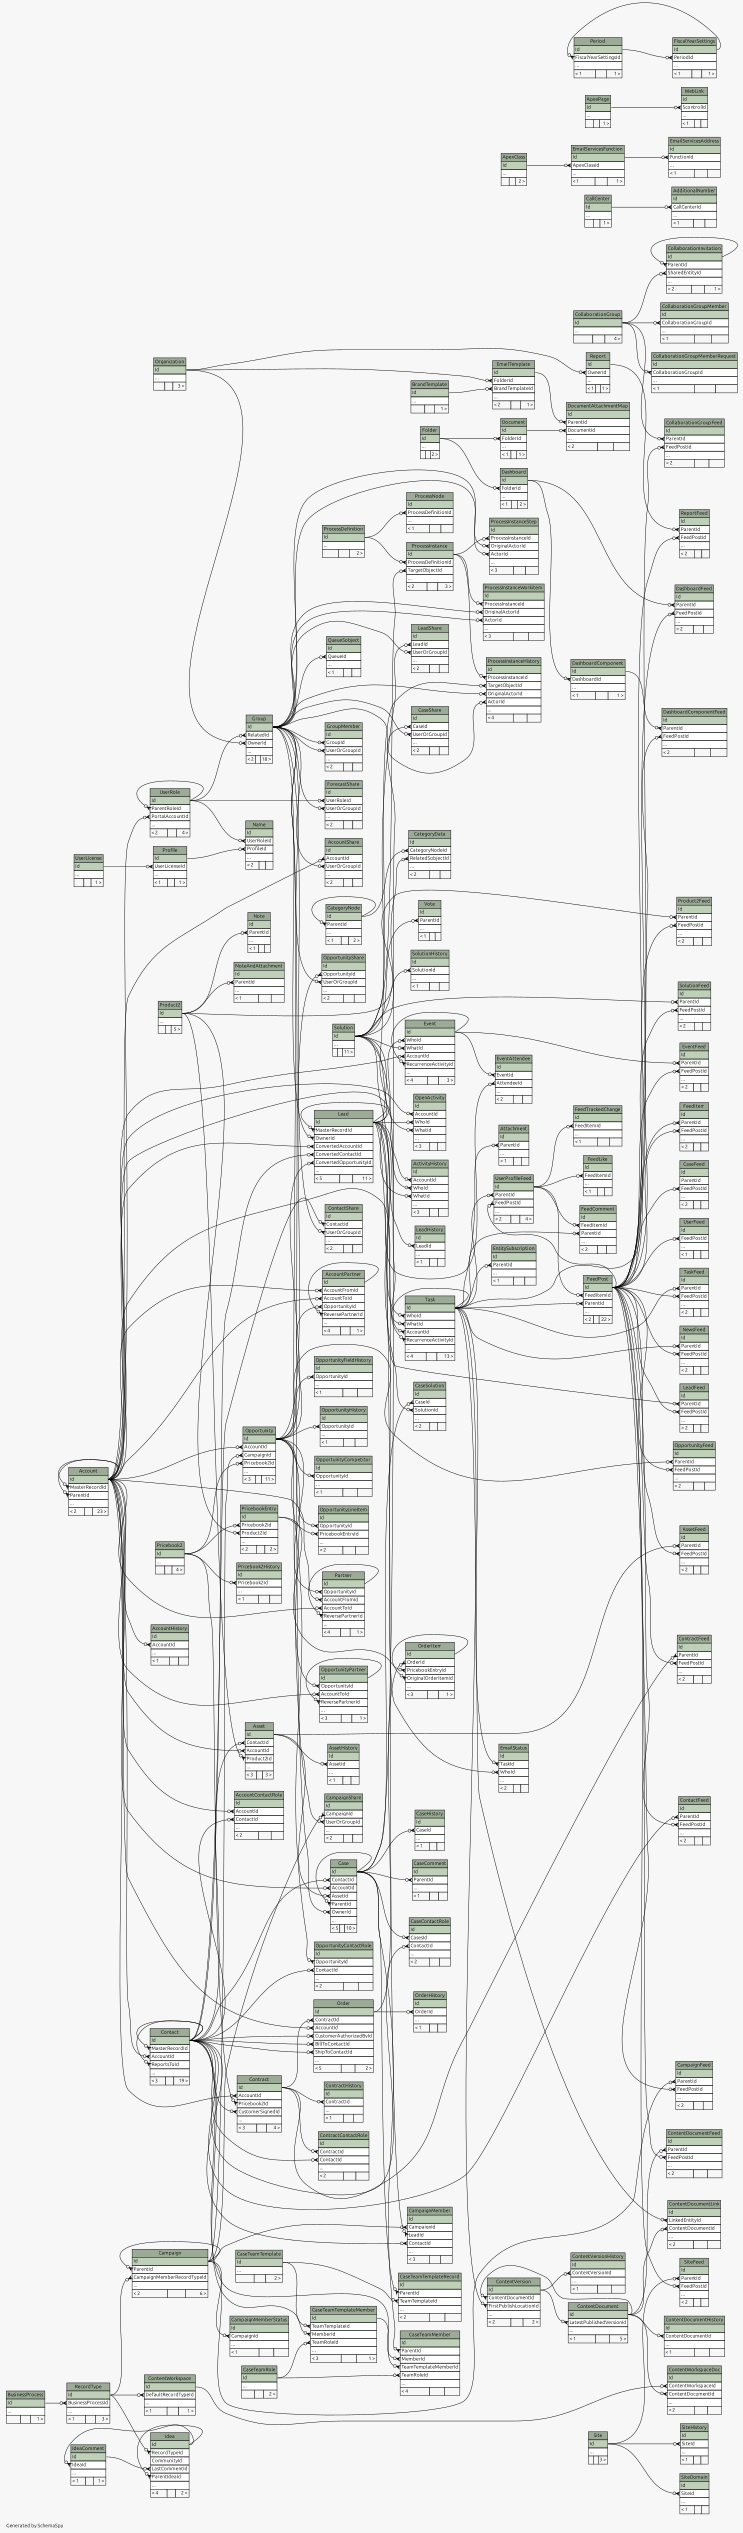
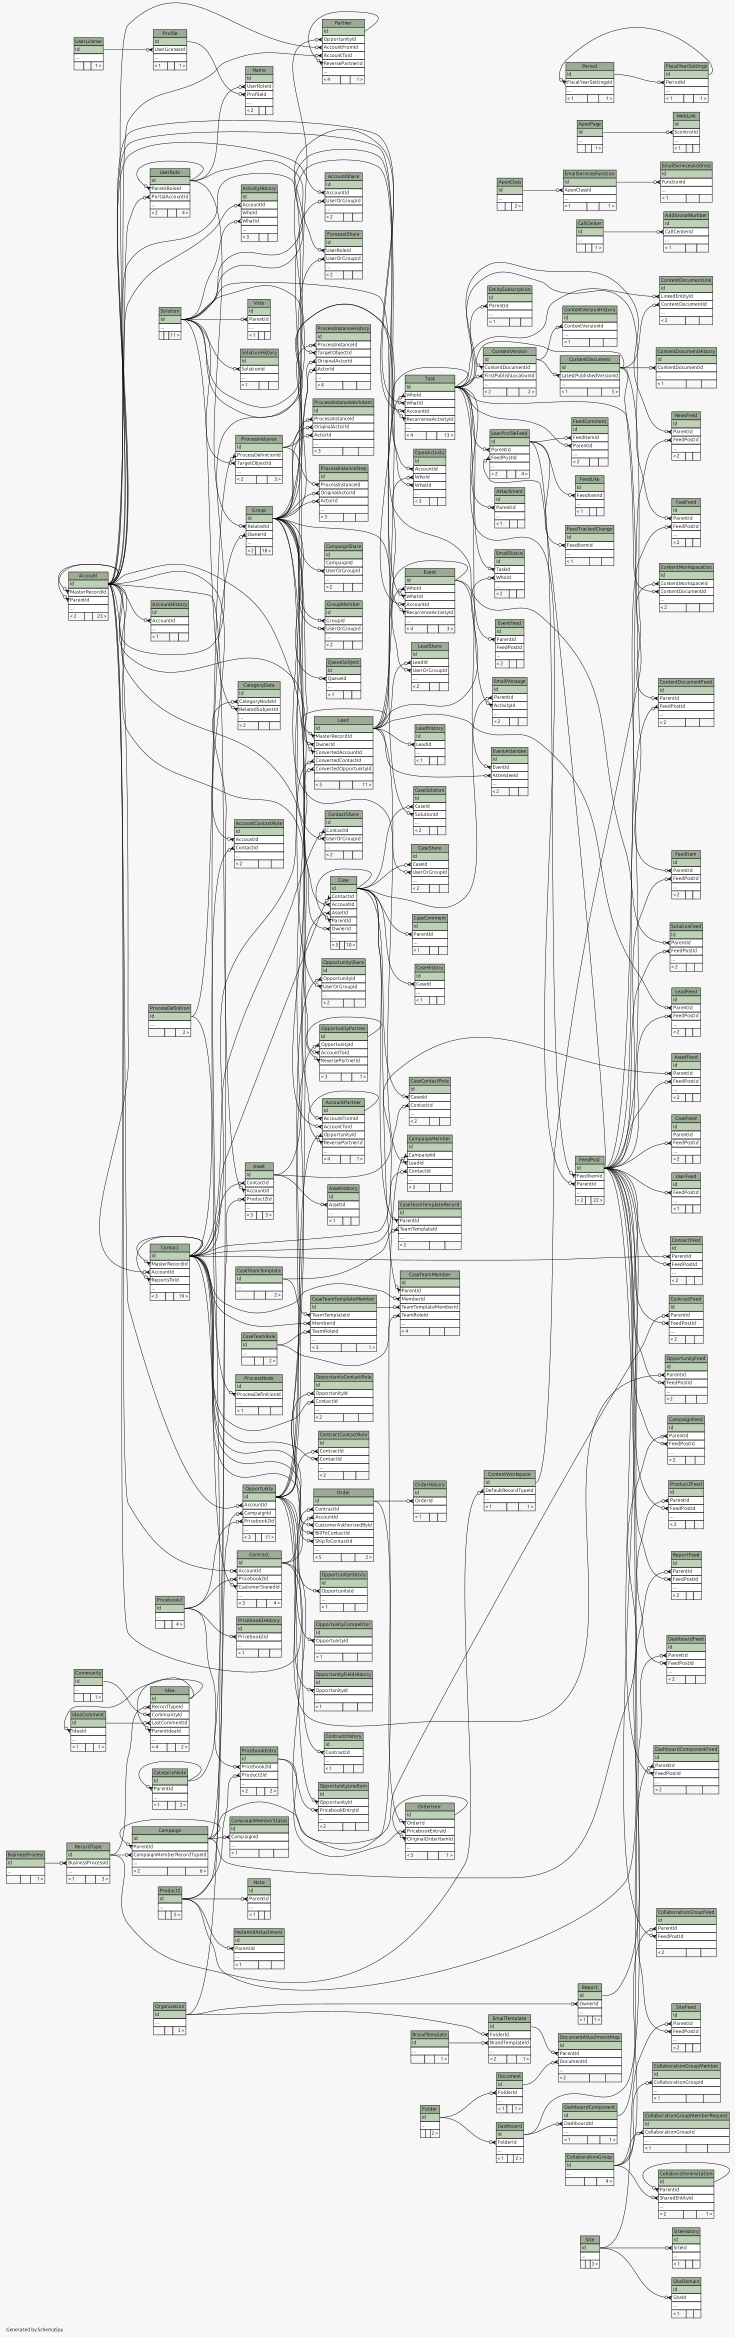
none -> (510, 702)
(392, 1152) -> none
(639, 1178) -> none
none -> (88, 1685)
(235, 2034) -> none
